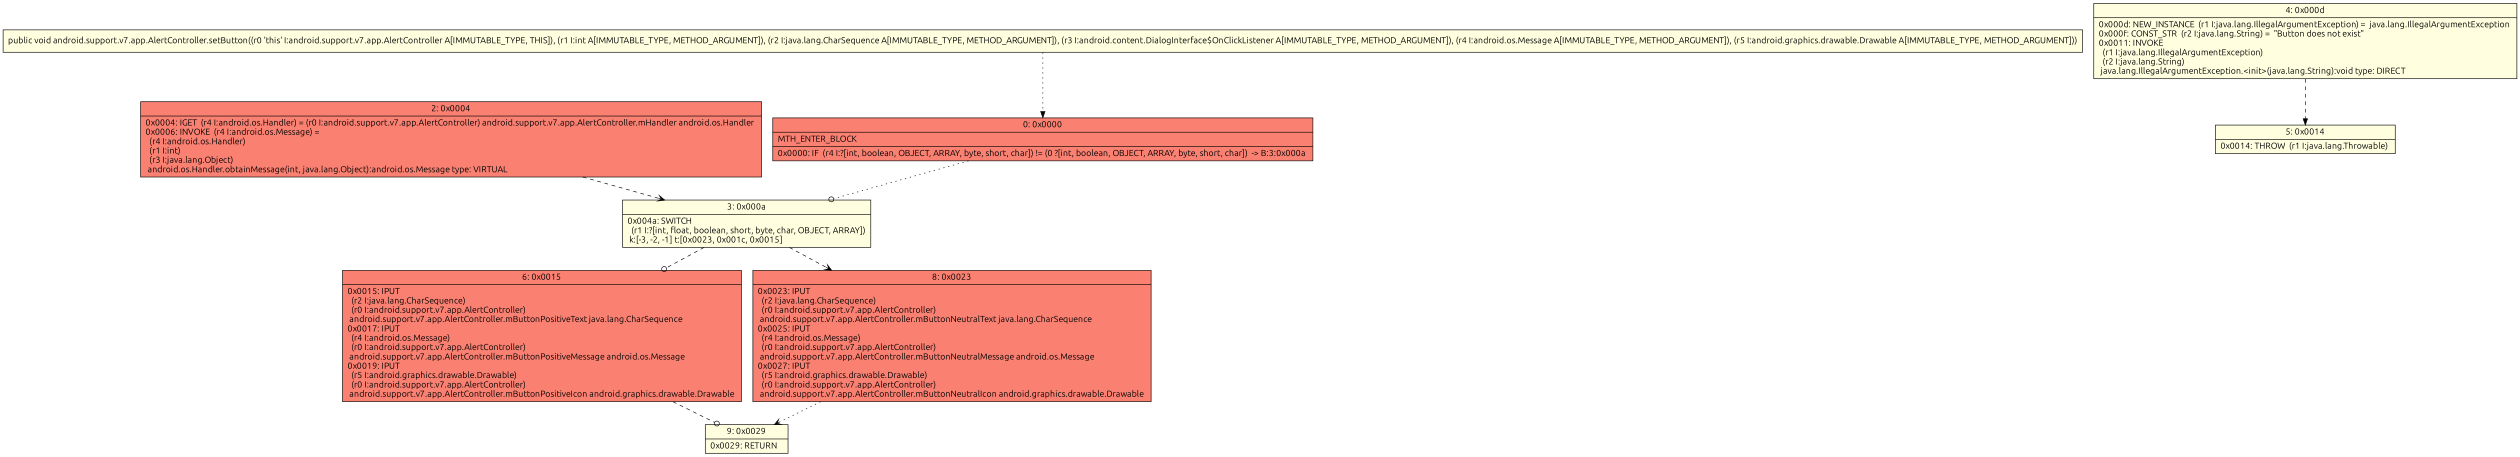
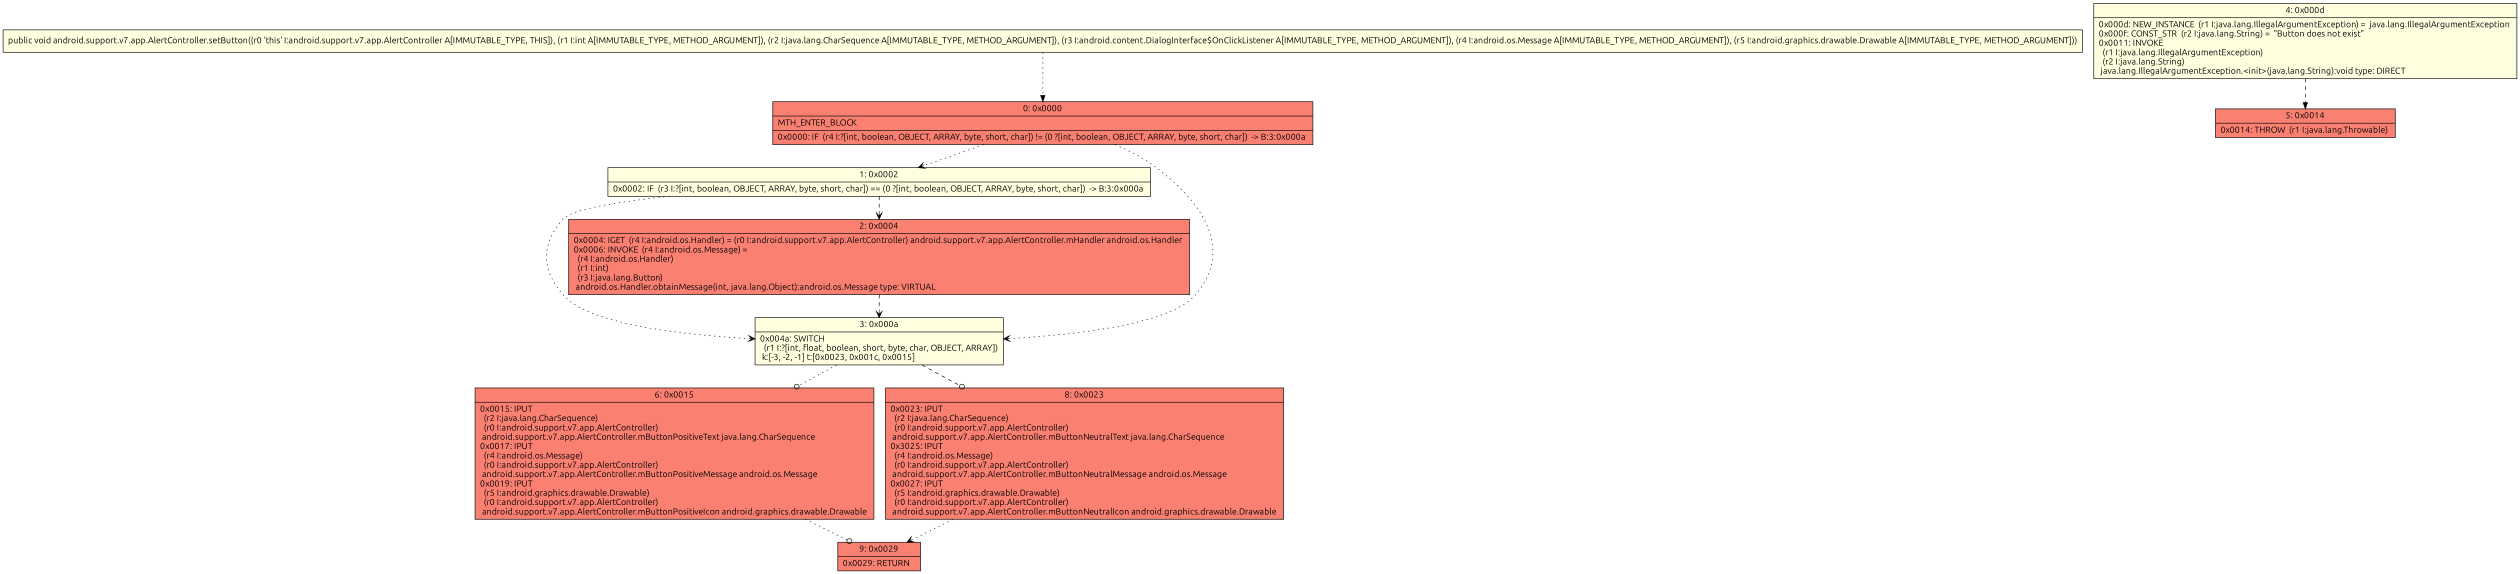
(2305, 139) -> (2305, 123)
(190, 160) -> (618, 278)
(901, 180) -> (1197, 292)
none -> (879, 182)
(808, 257) -> (941, 375)
(685, 258) -> (818, 375)
(786, 329) -> (919, 446)
(694, 412) -> (826, 530)
(747, 439) -> (879, 557)
